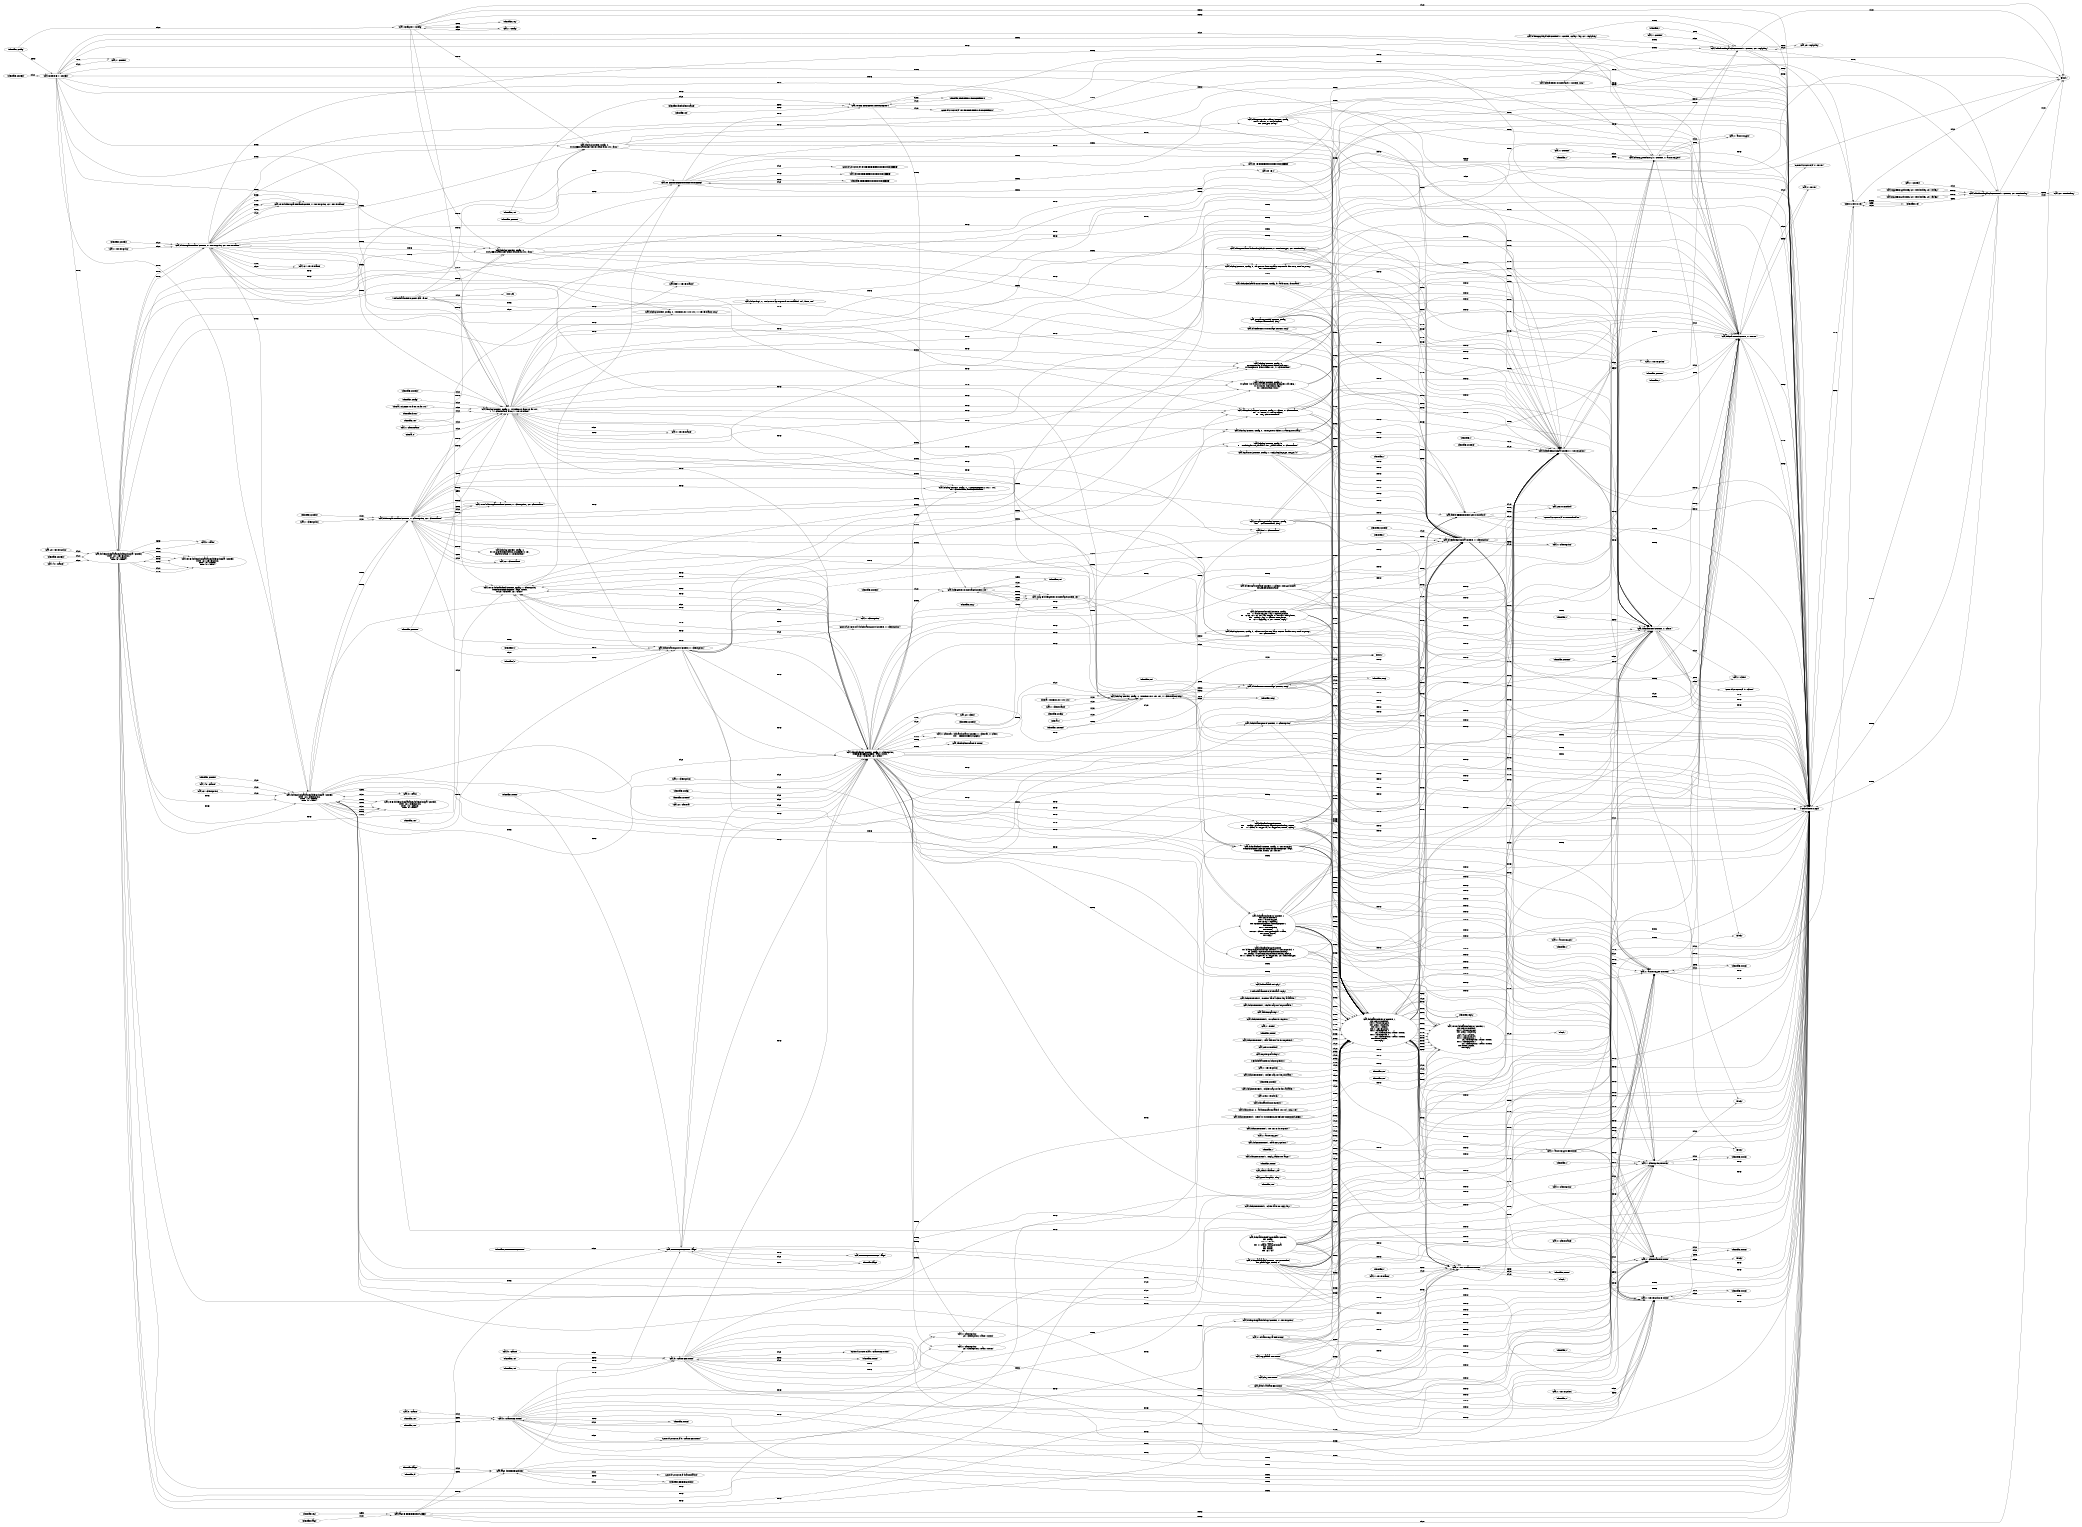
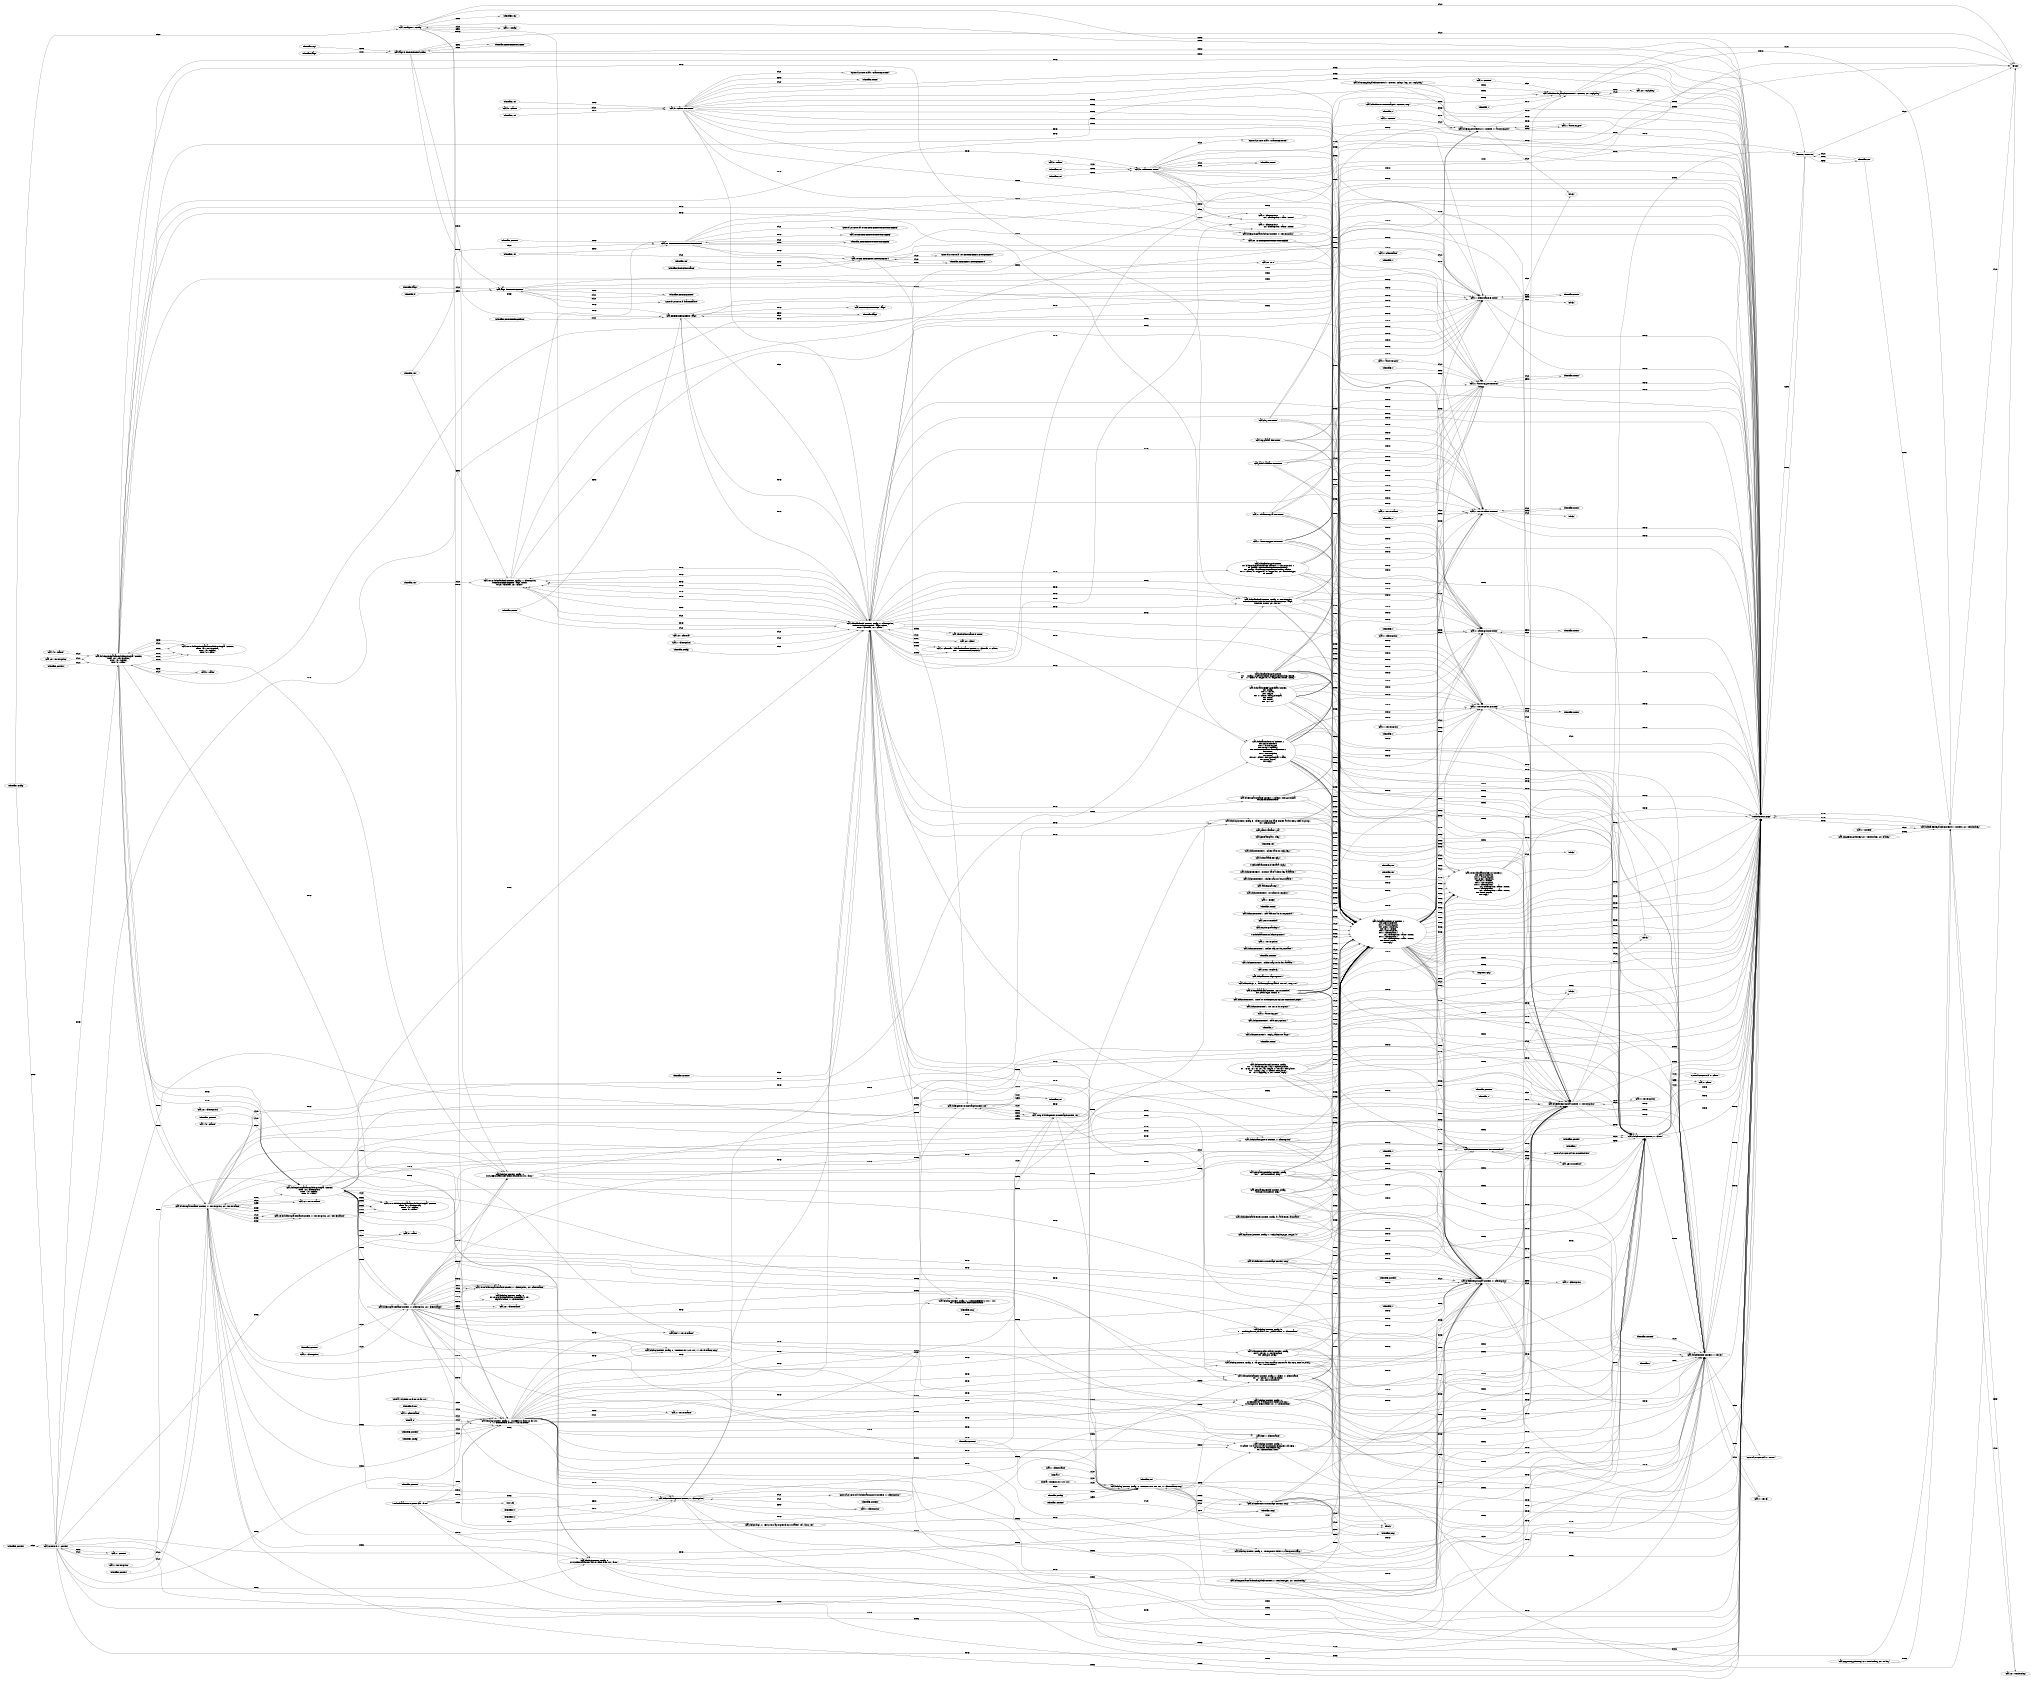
none -> (510, 45)
(1466, 1015) -> (1484, 973)
(1268, 1103) -> (1268, 977)
(1513, 1204) -> (1366, 486)
(1513, 1323) -> none
(588, 1377) -> (908, 153)
(1496, 1408) -> none
